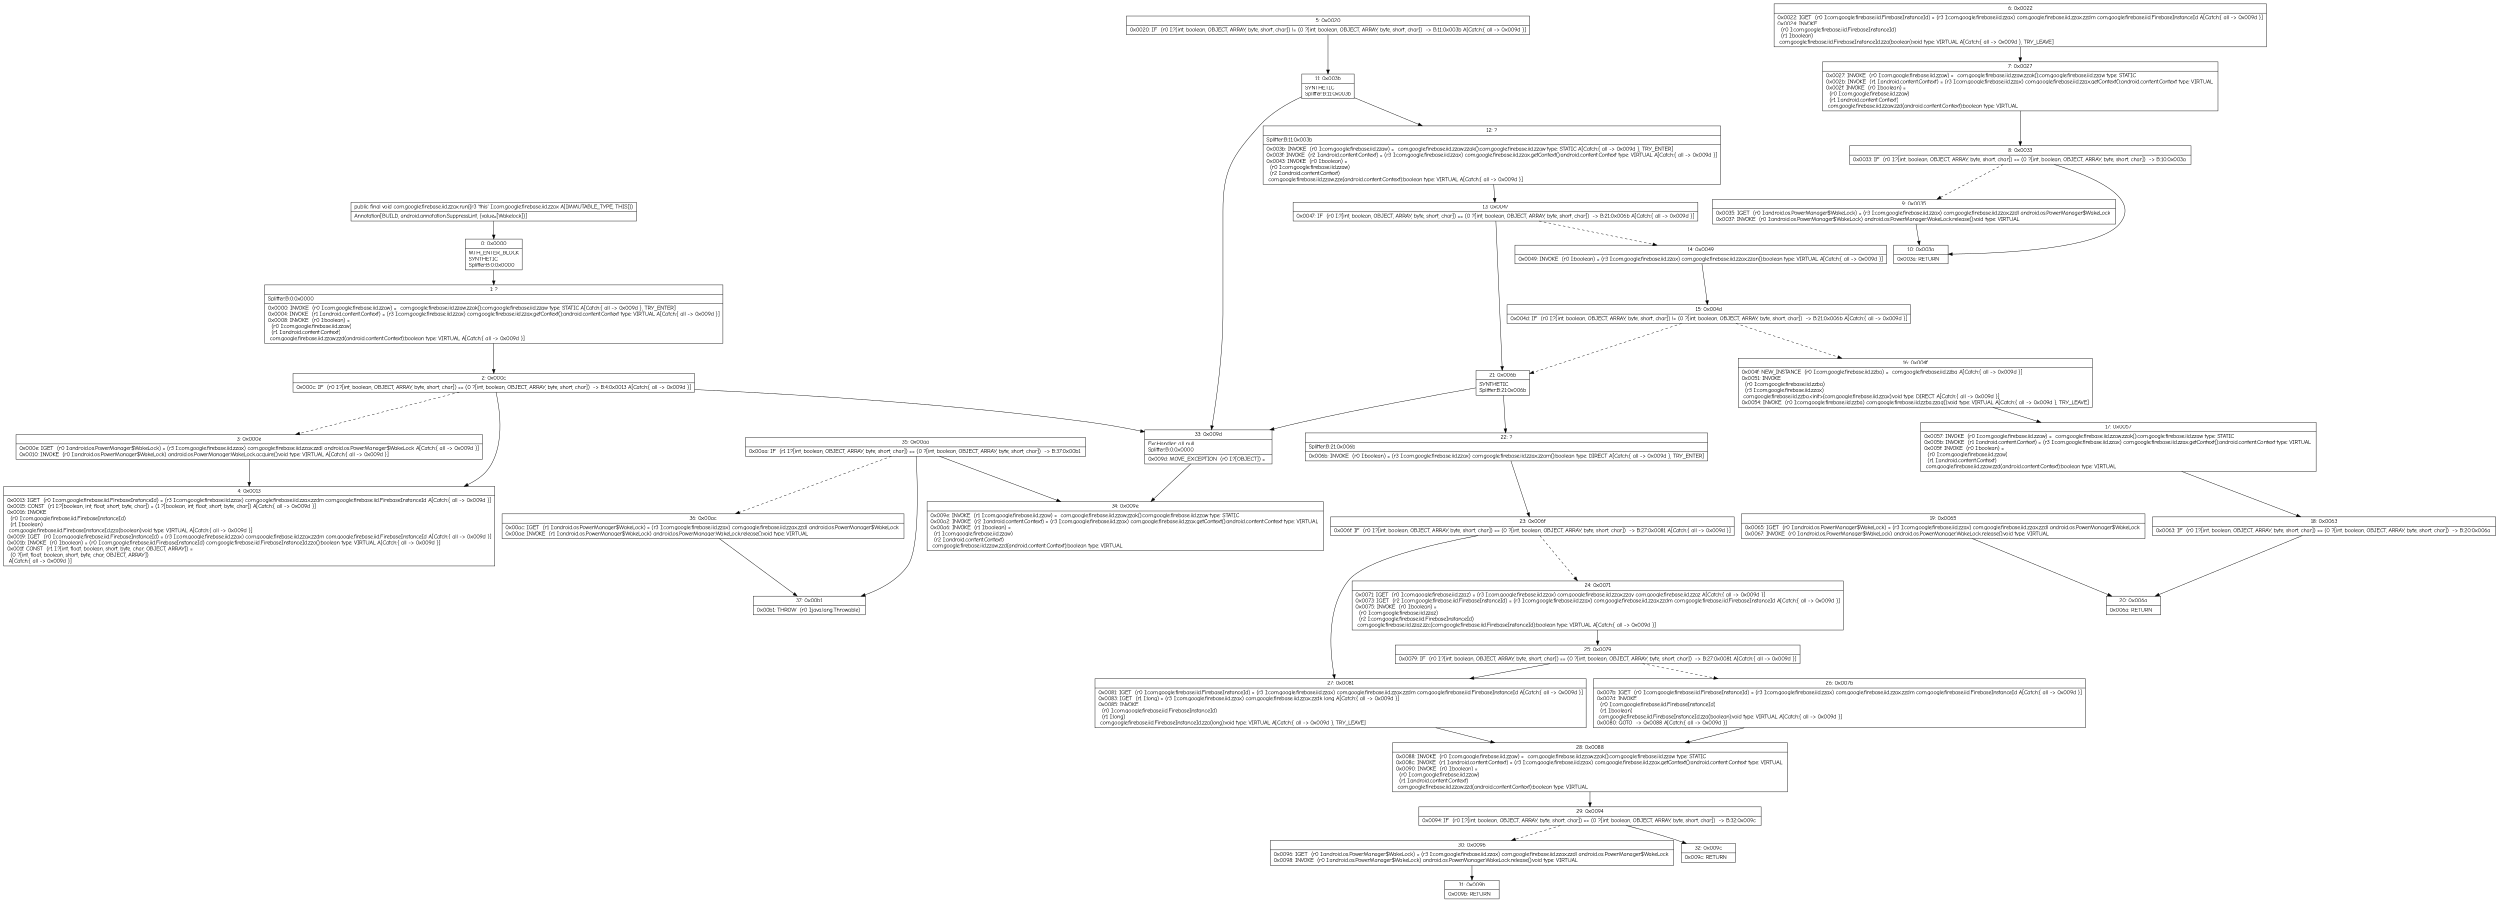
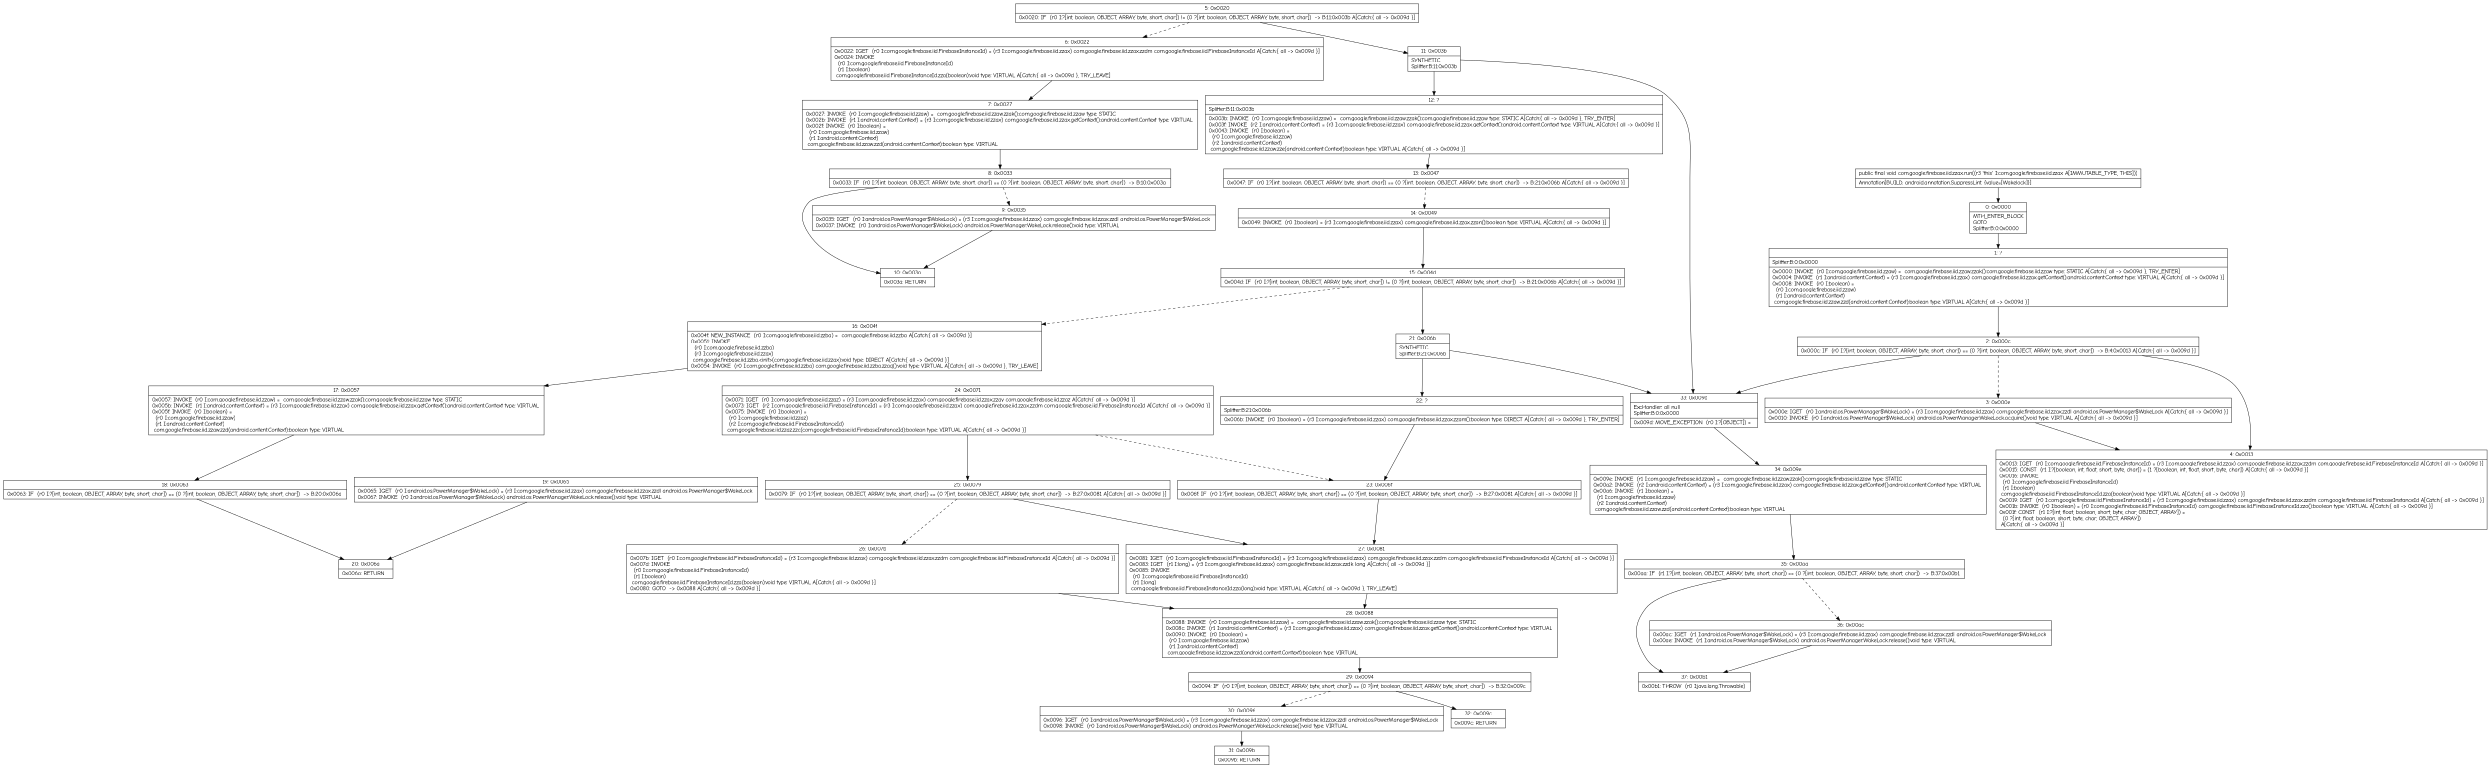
none -> (1168, 29)
(483, 259) -> (1980, 222)
(1499, 294) -> none
(1608, 348) -> (1423, 308)
(998, 478) -> (1792, 535)
(1557, 557) -> (1212, 457)
